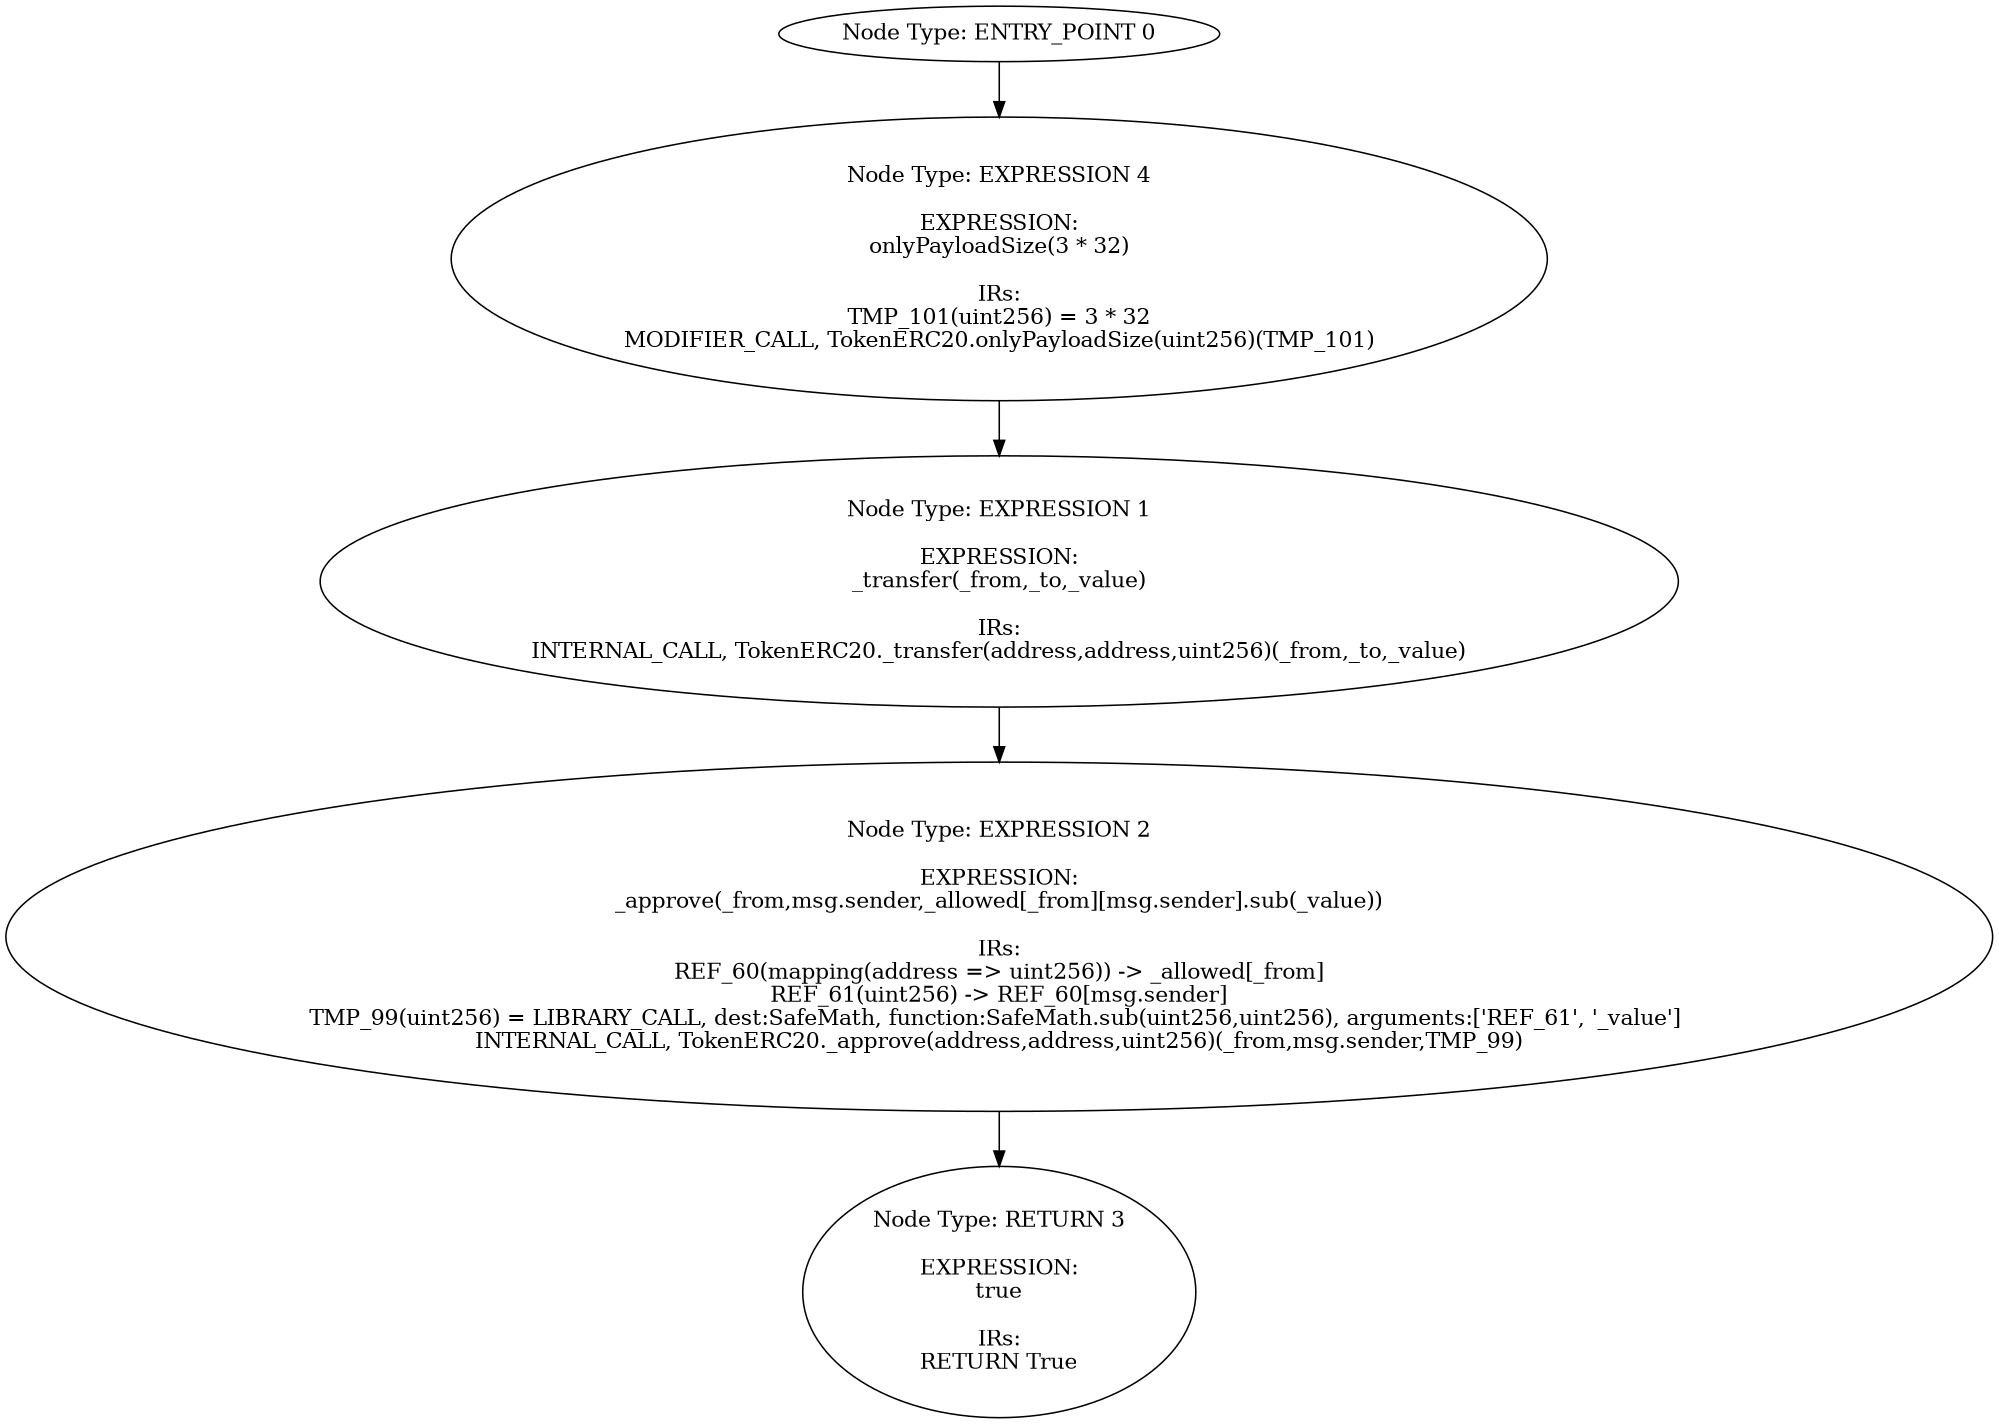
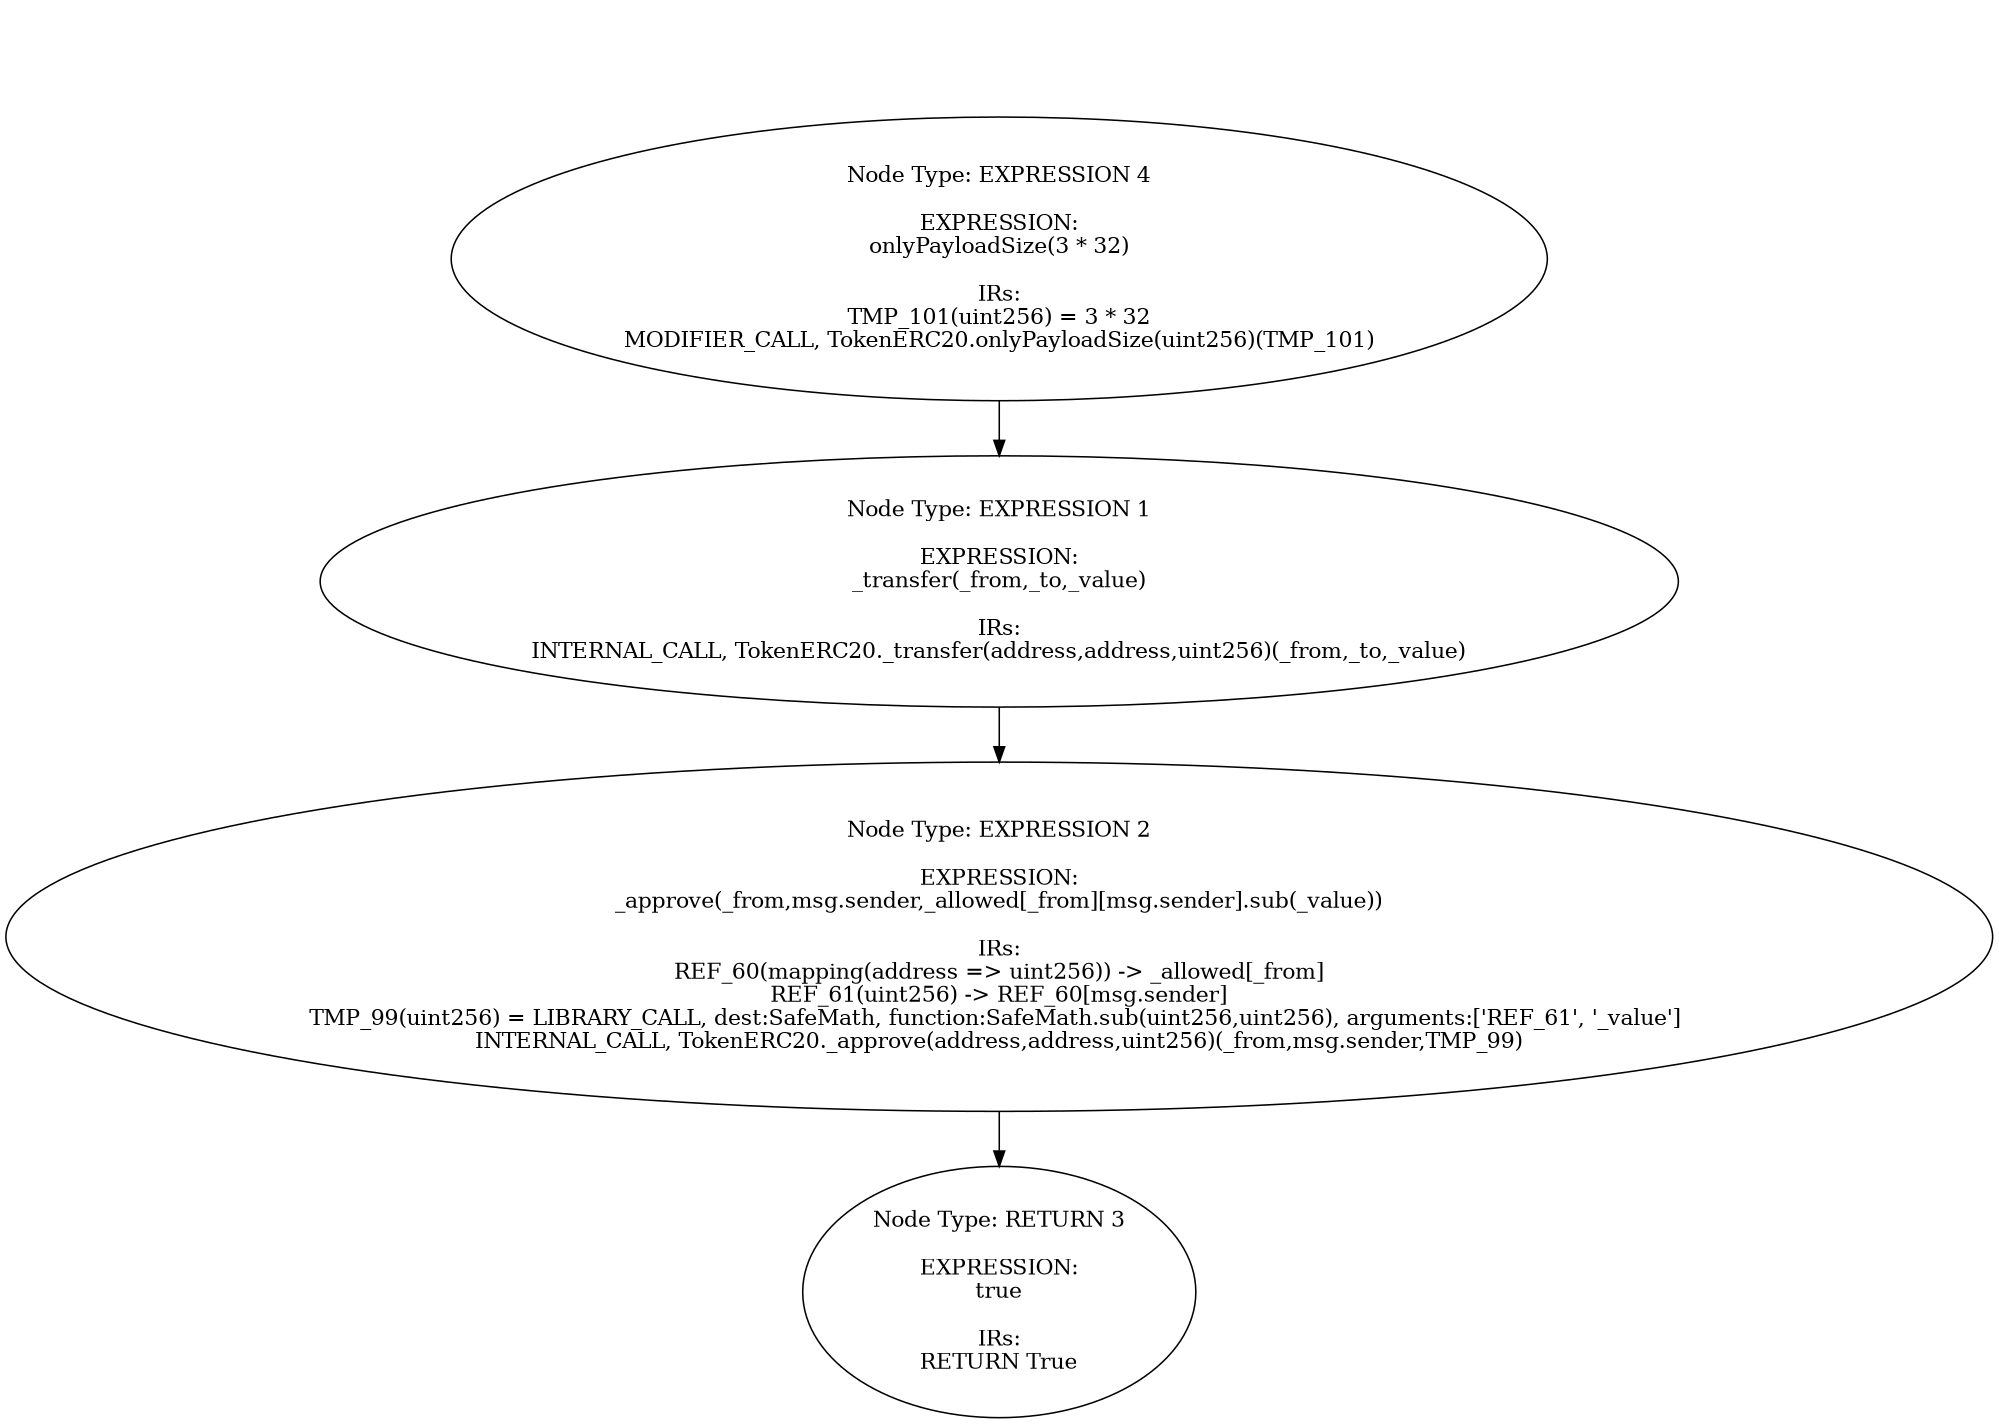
(999, 34) -> none
